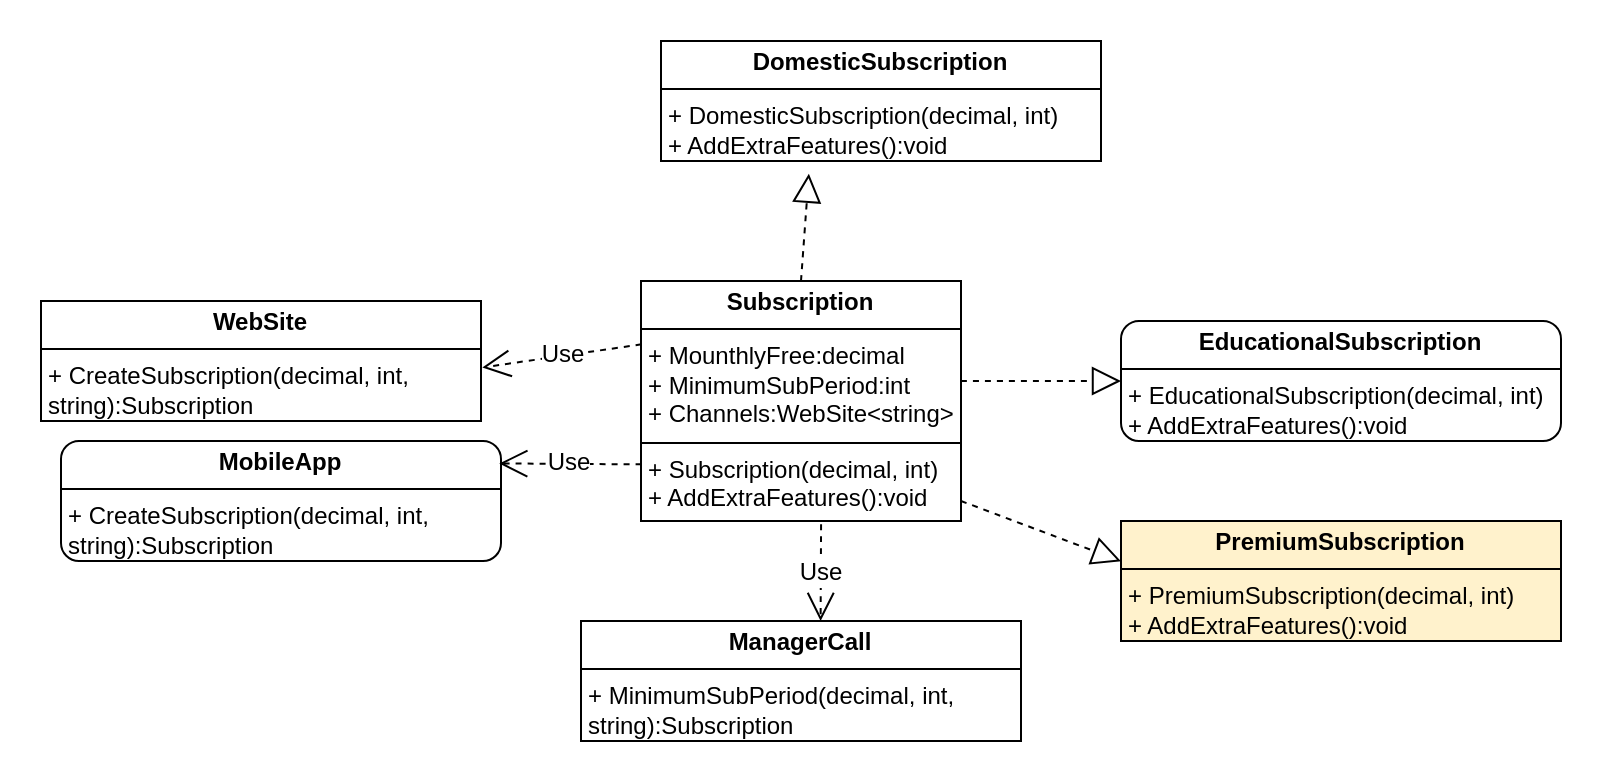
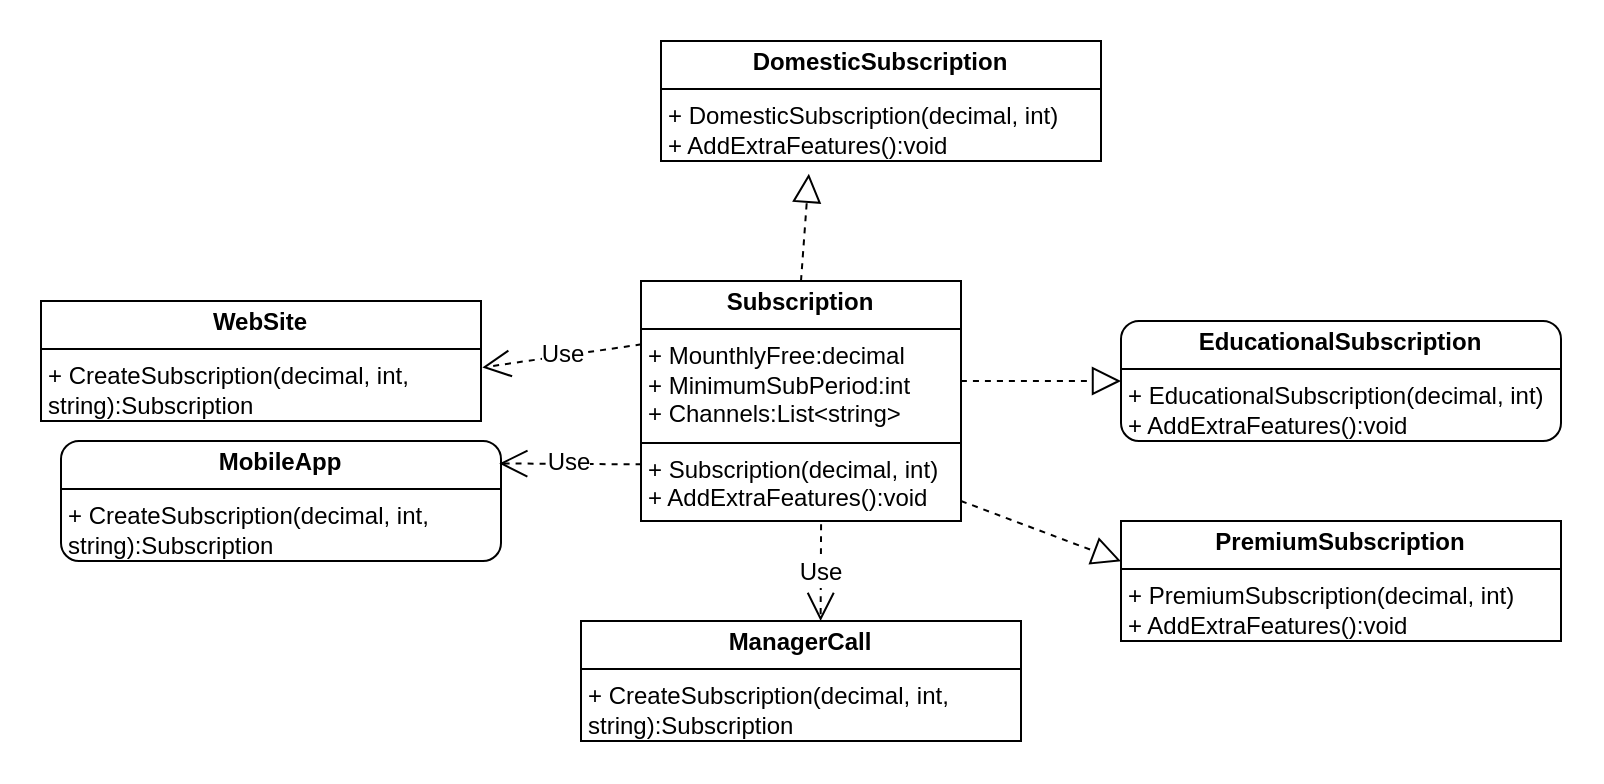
(803, 382) -> (803, 382)
(1341, 581) -> (1341, 581)
(803, 664) -> (803, 664)
